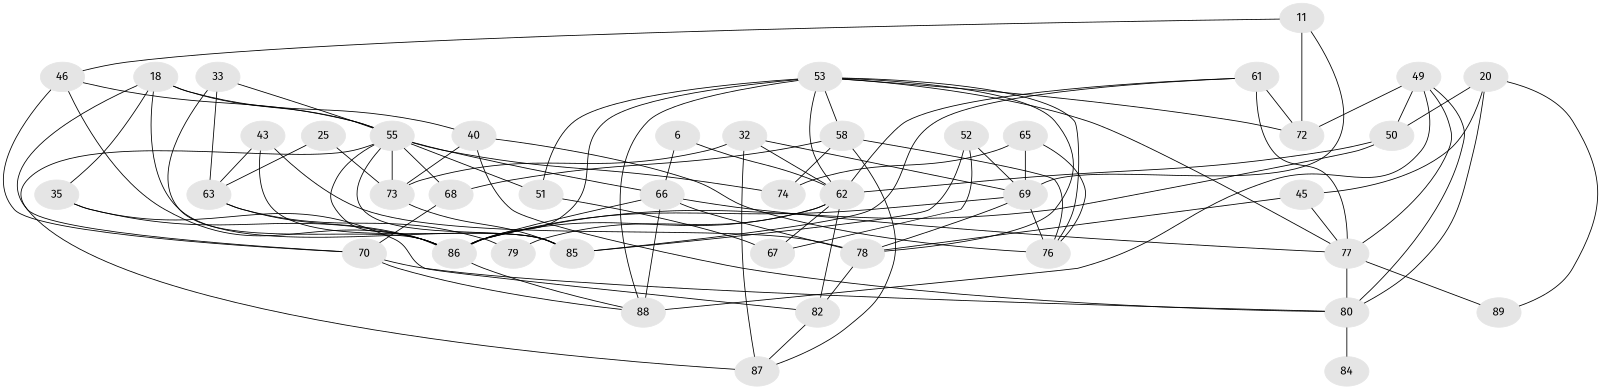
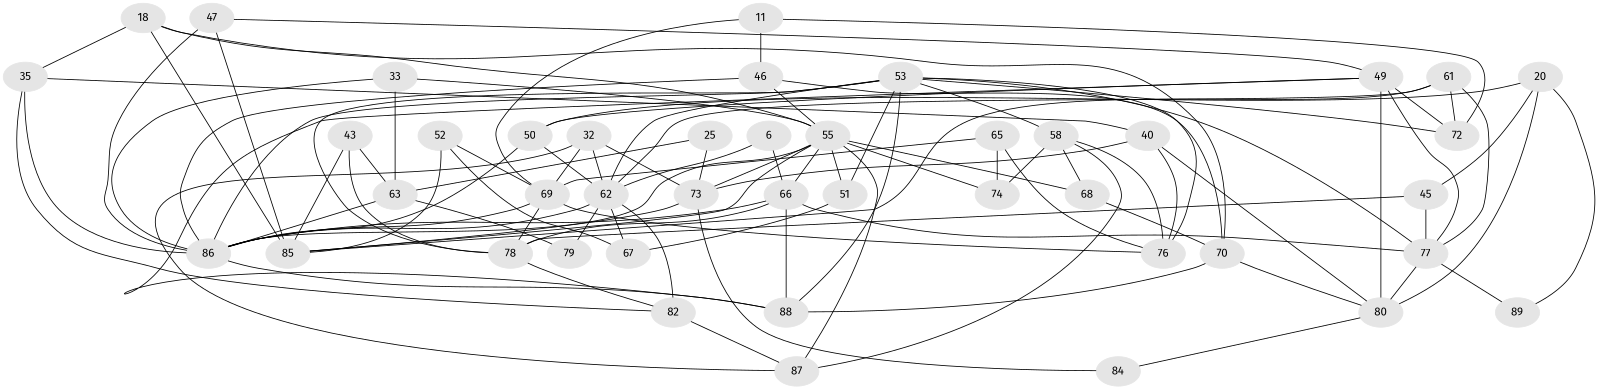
none -> (212, 18)
(342, 111) -> (372, 92)
none -> (845, 354)
